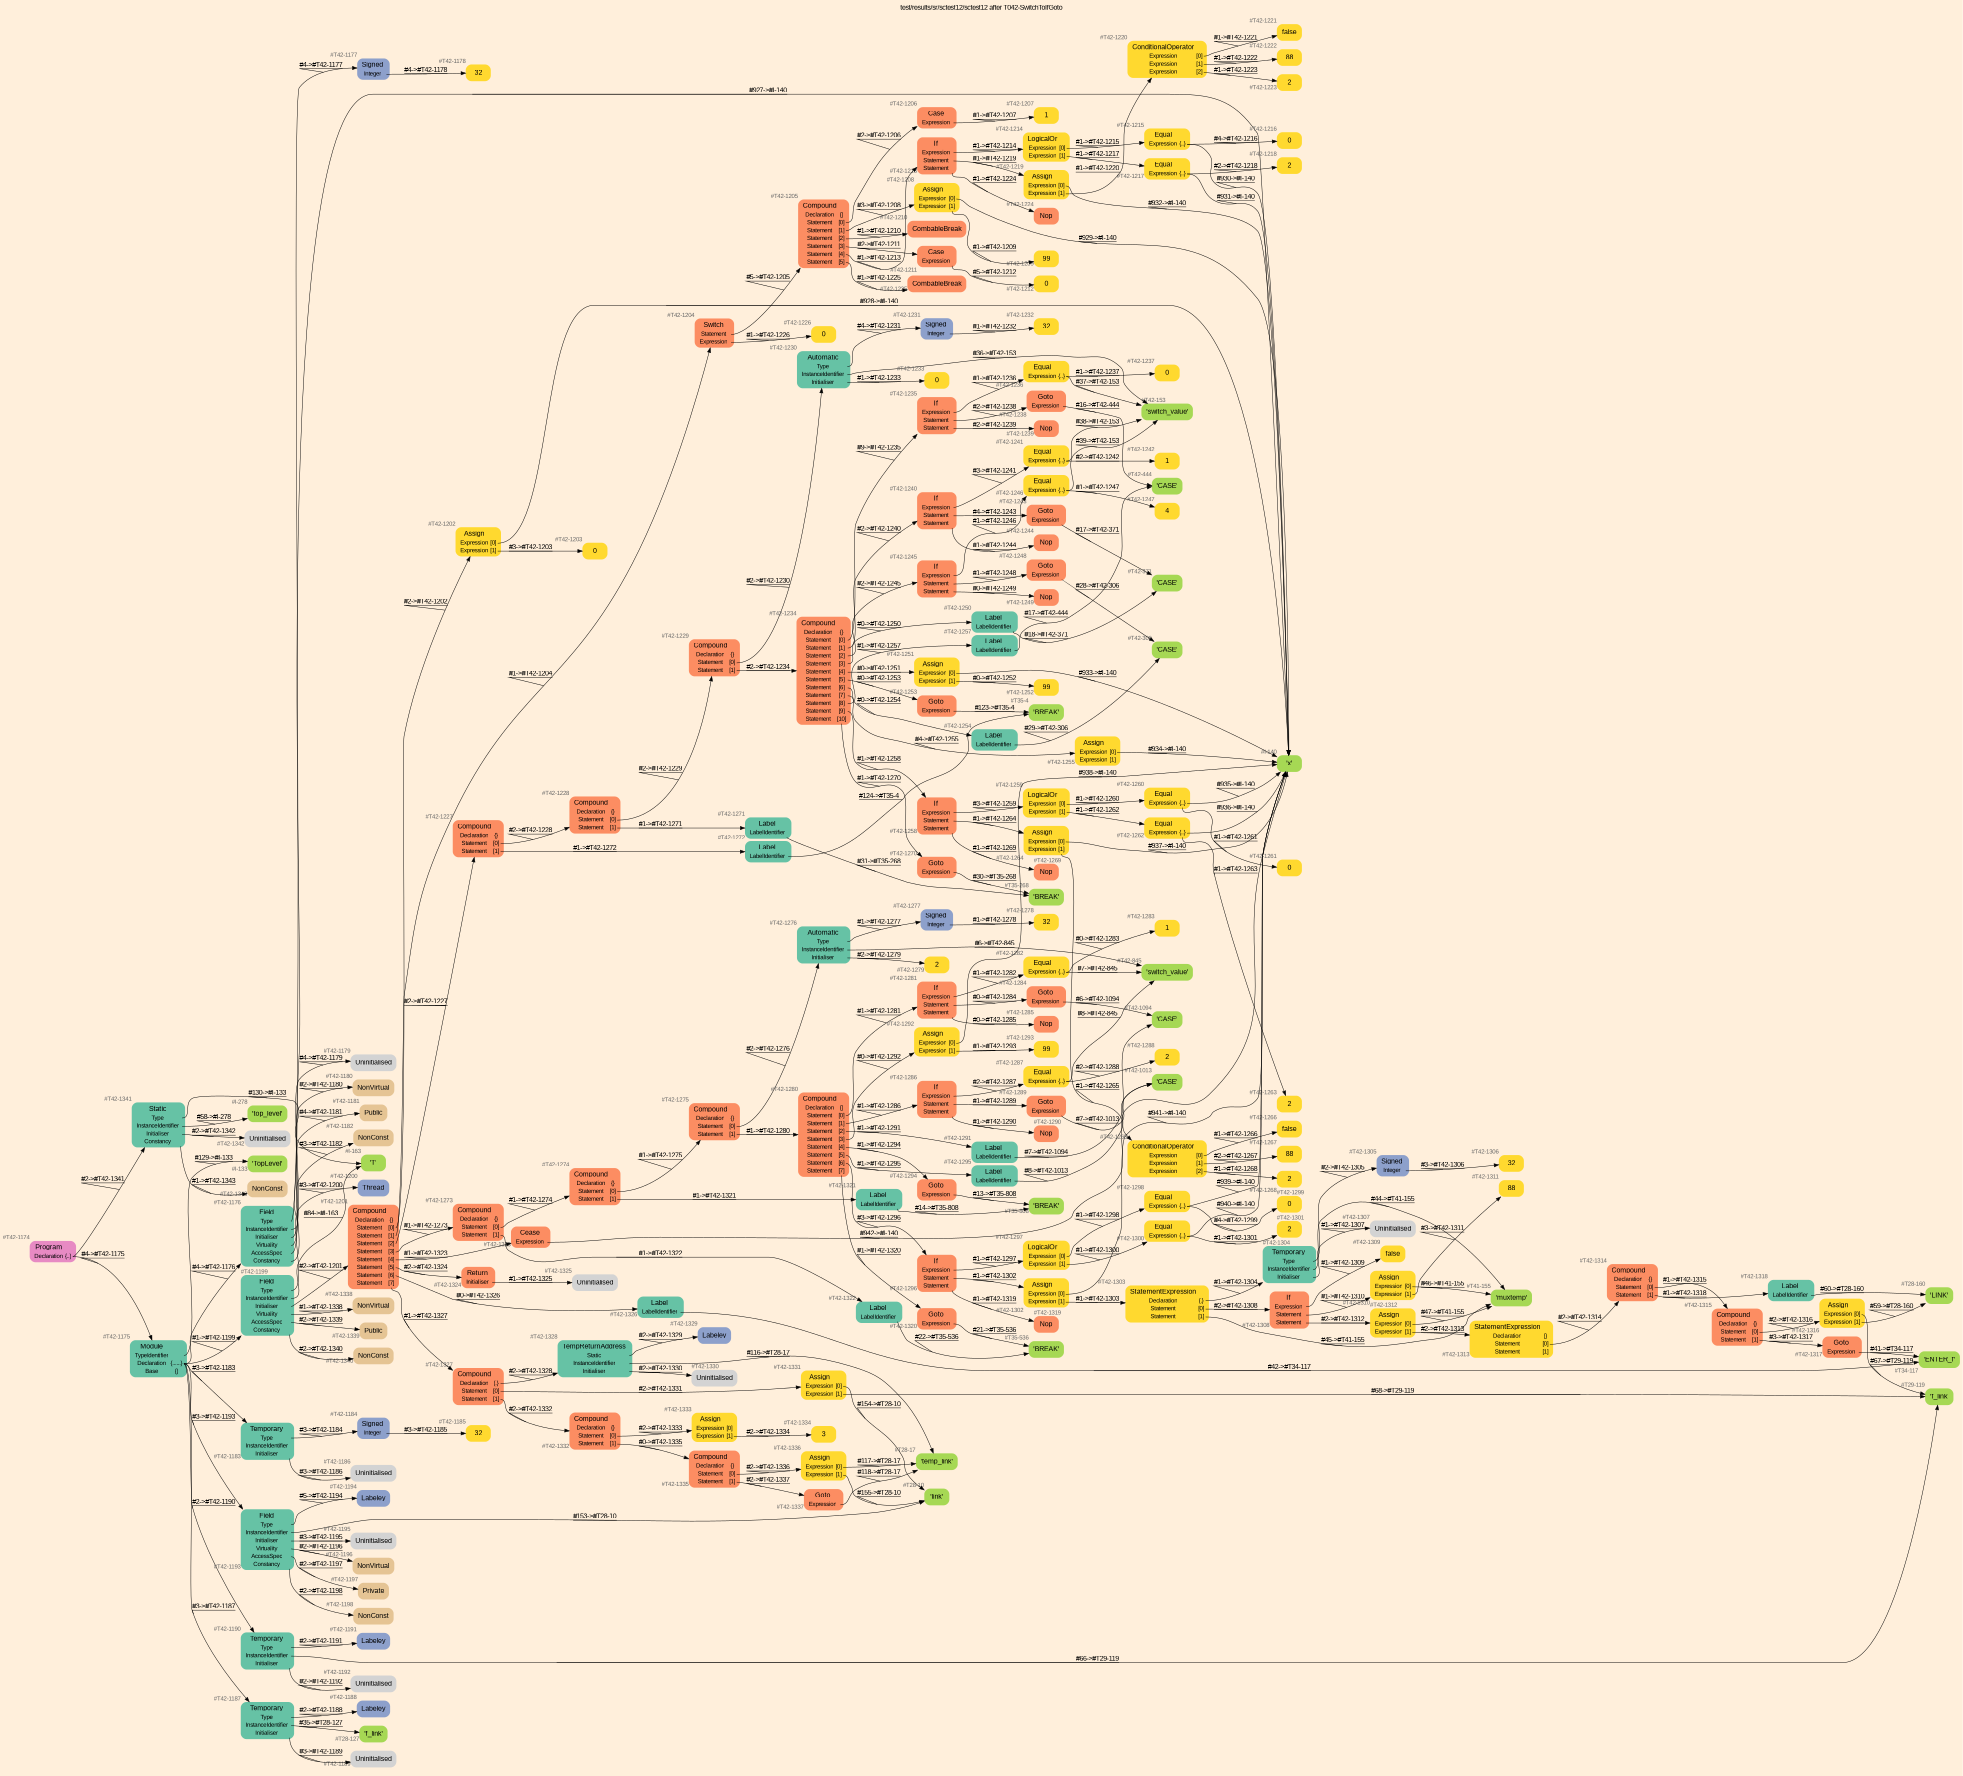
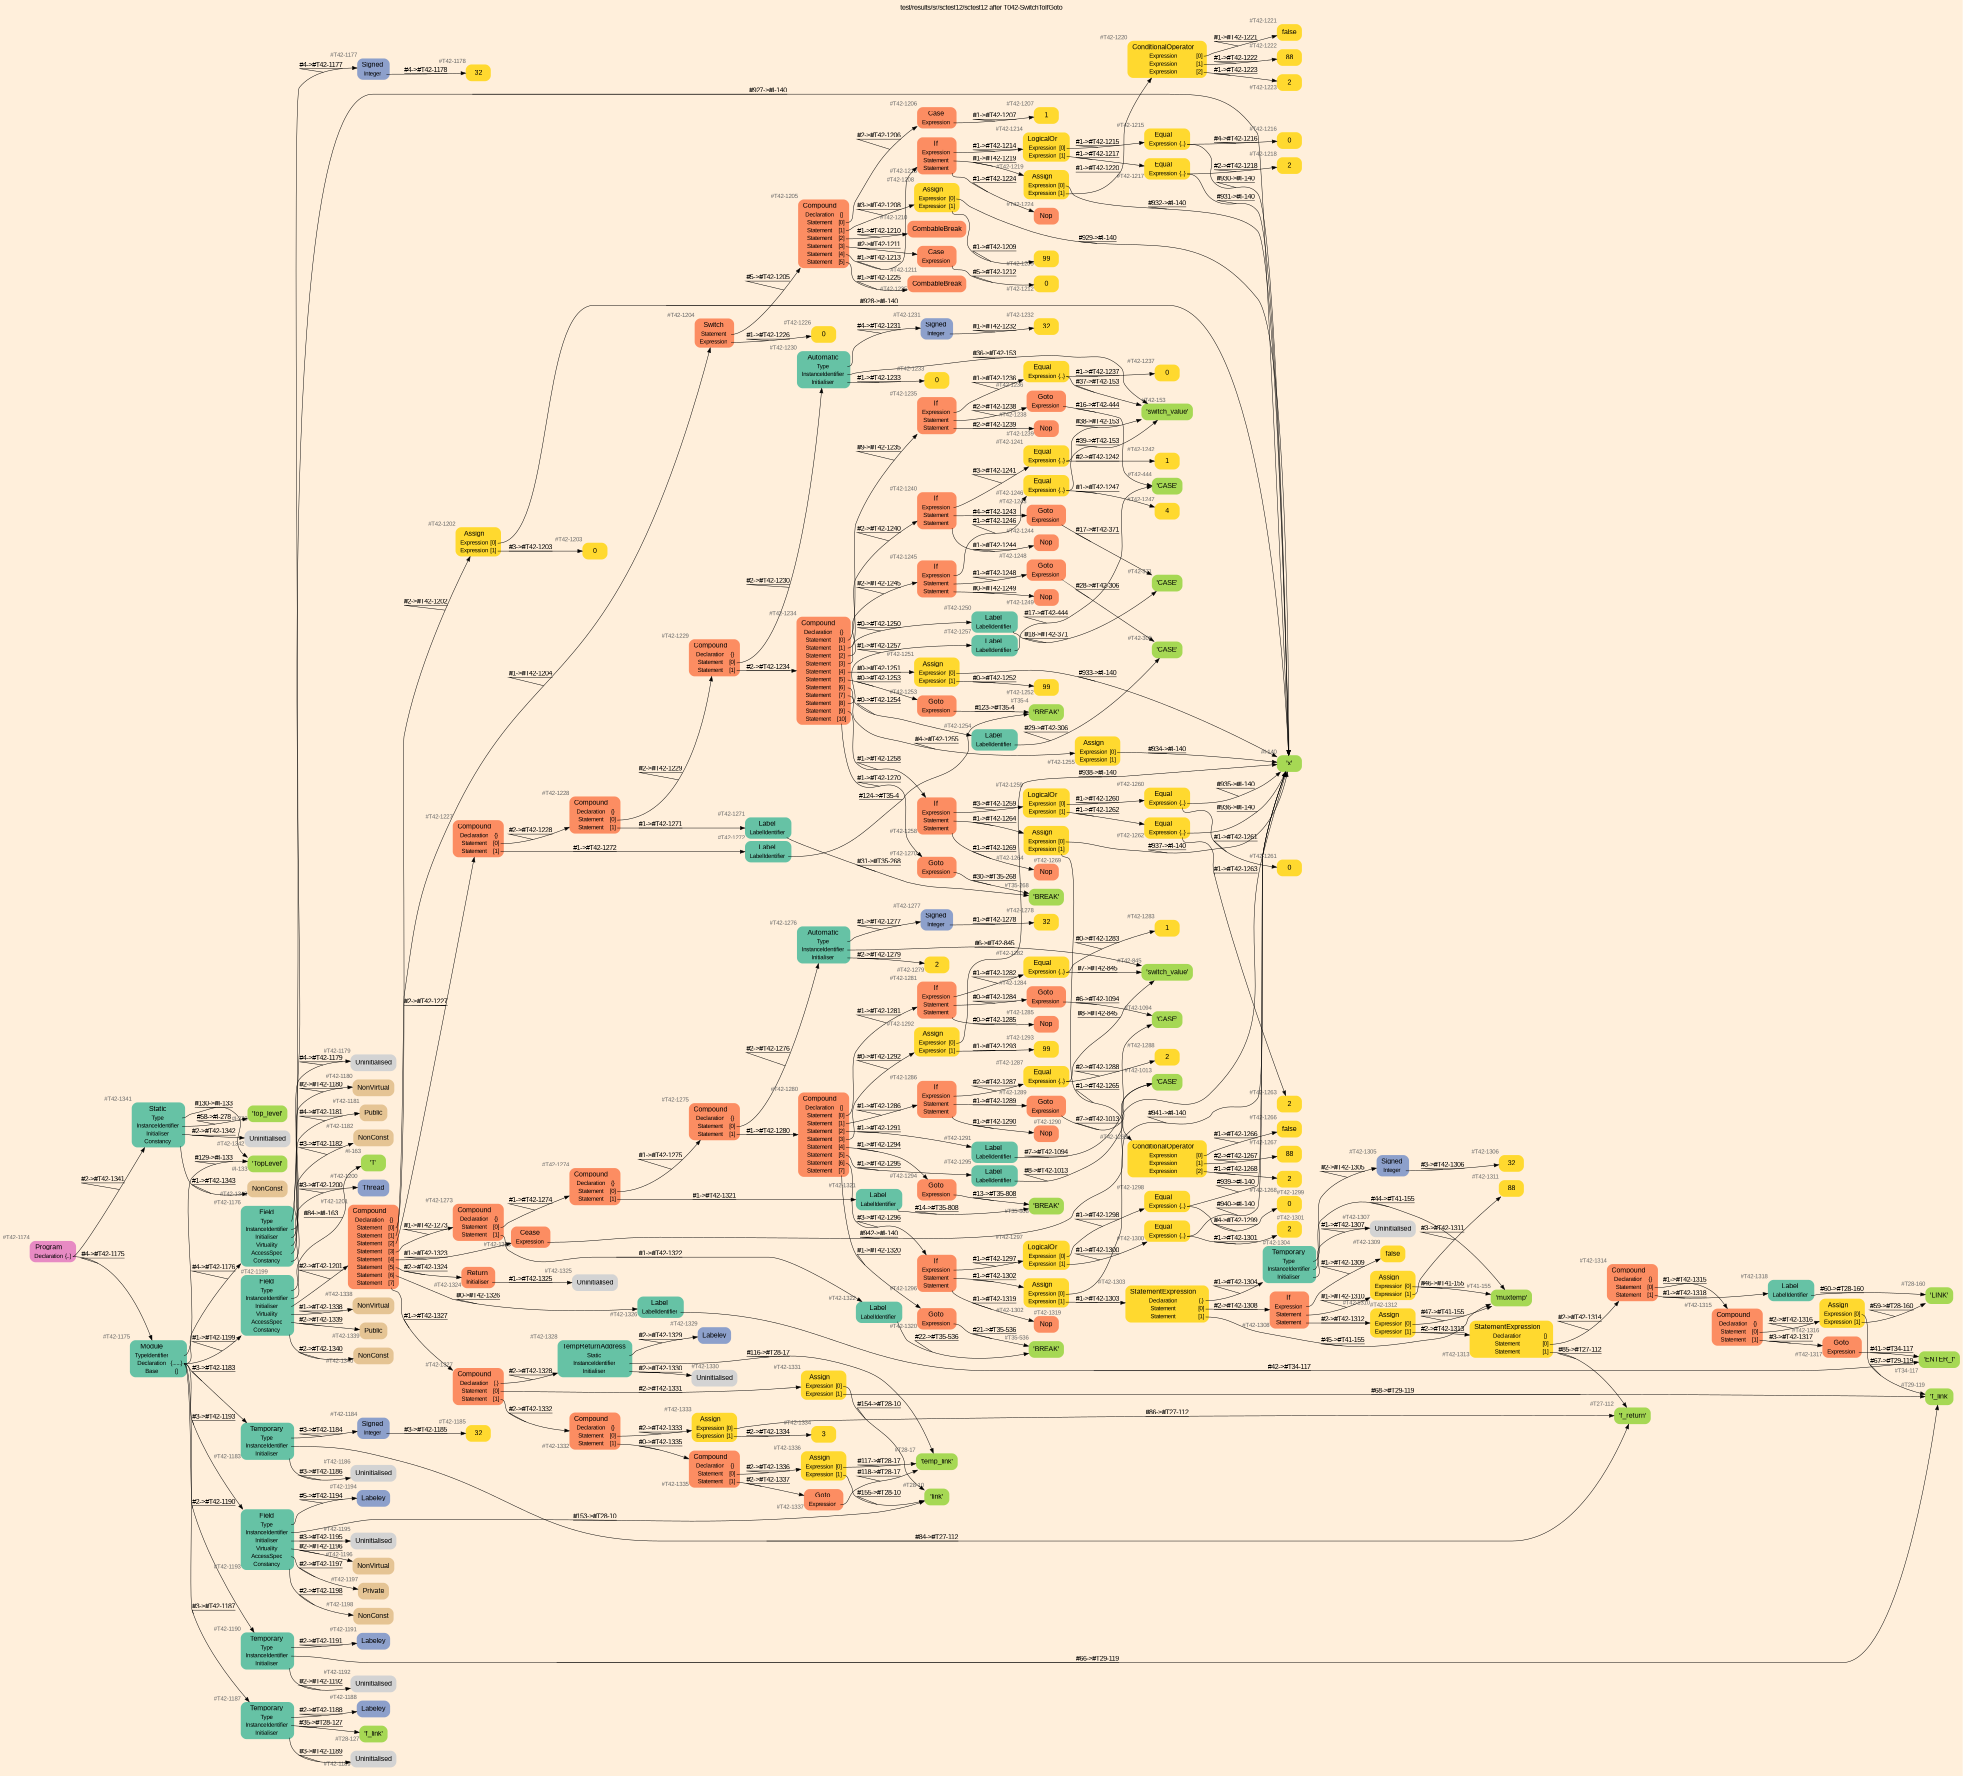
(284, 1100) -> (230, 1110)
none -> (1632, 1416)
